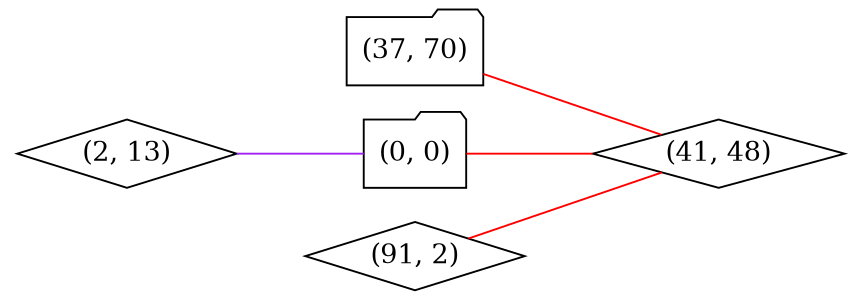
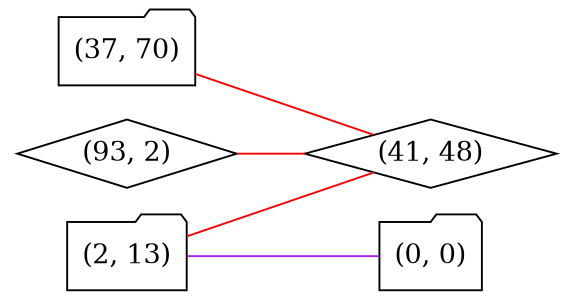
(127, 154) -> (127, 256)
(530, 154) -> (280, 204)
(415, 256) -> (127, 154)
